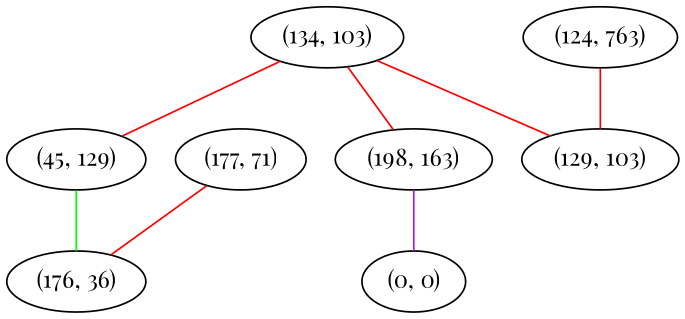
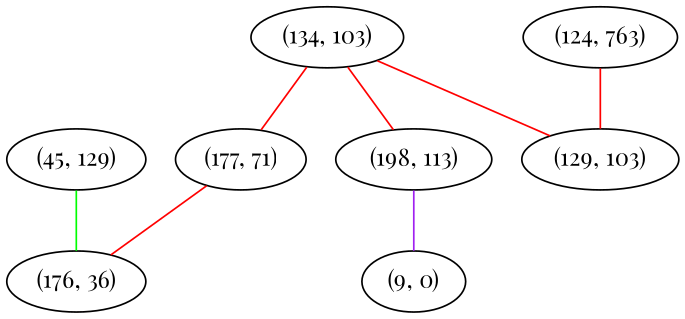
(201, 99) -> (284, 98)
(414, 159) -> (414, 159)
(414, 282) -> (414, 282)
